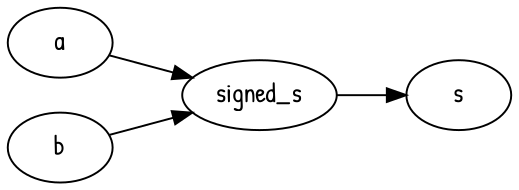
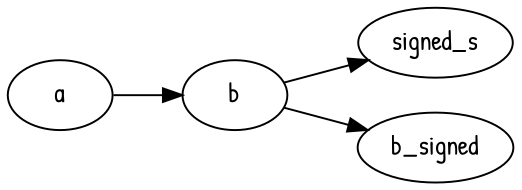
(141, 64) -> (138, 95)
(459, 95) -> none
none -> (436, 148)
